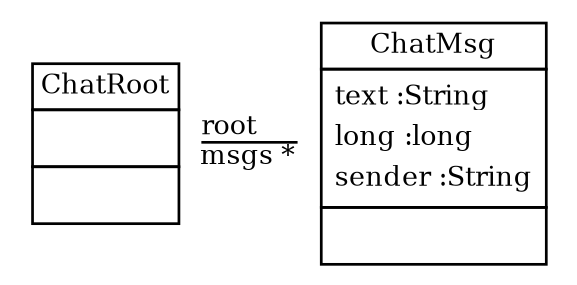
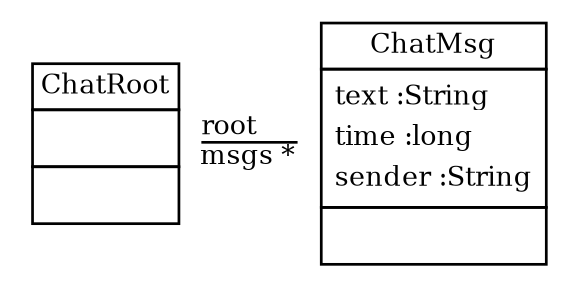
(405, 137) -> (405, 137)
